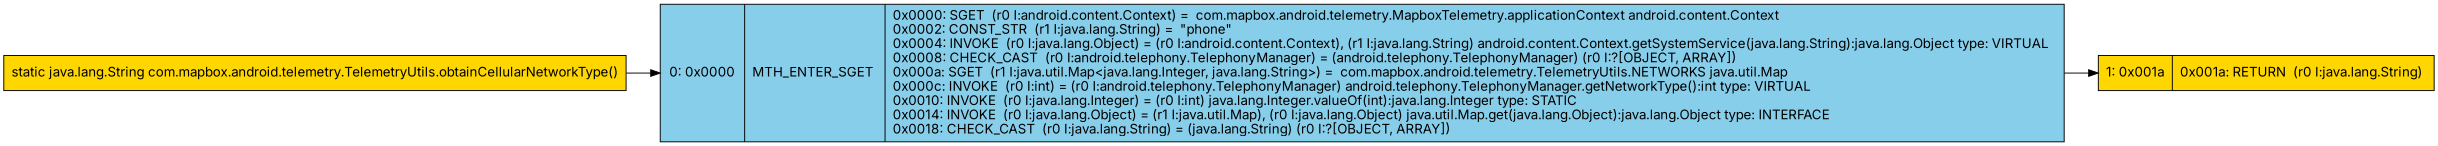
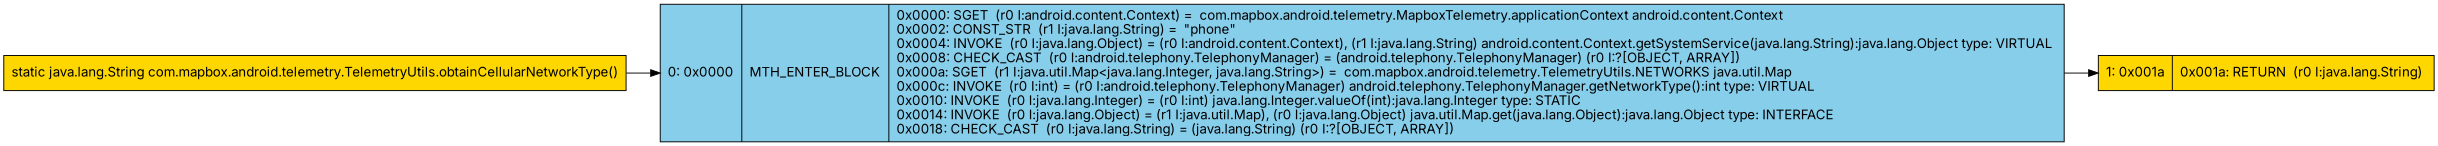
(813, 73) -> (815, 73)
